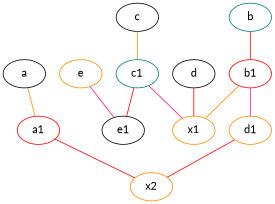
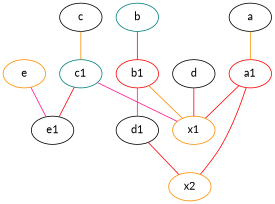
none -> (222, 102)
(250, 130) -> (137, 130)
